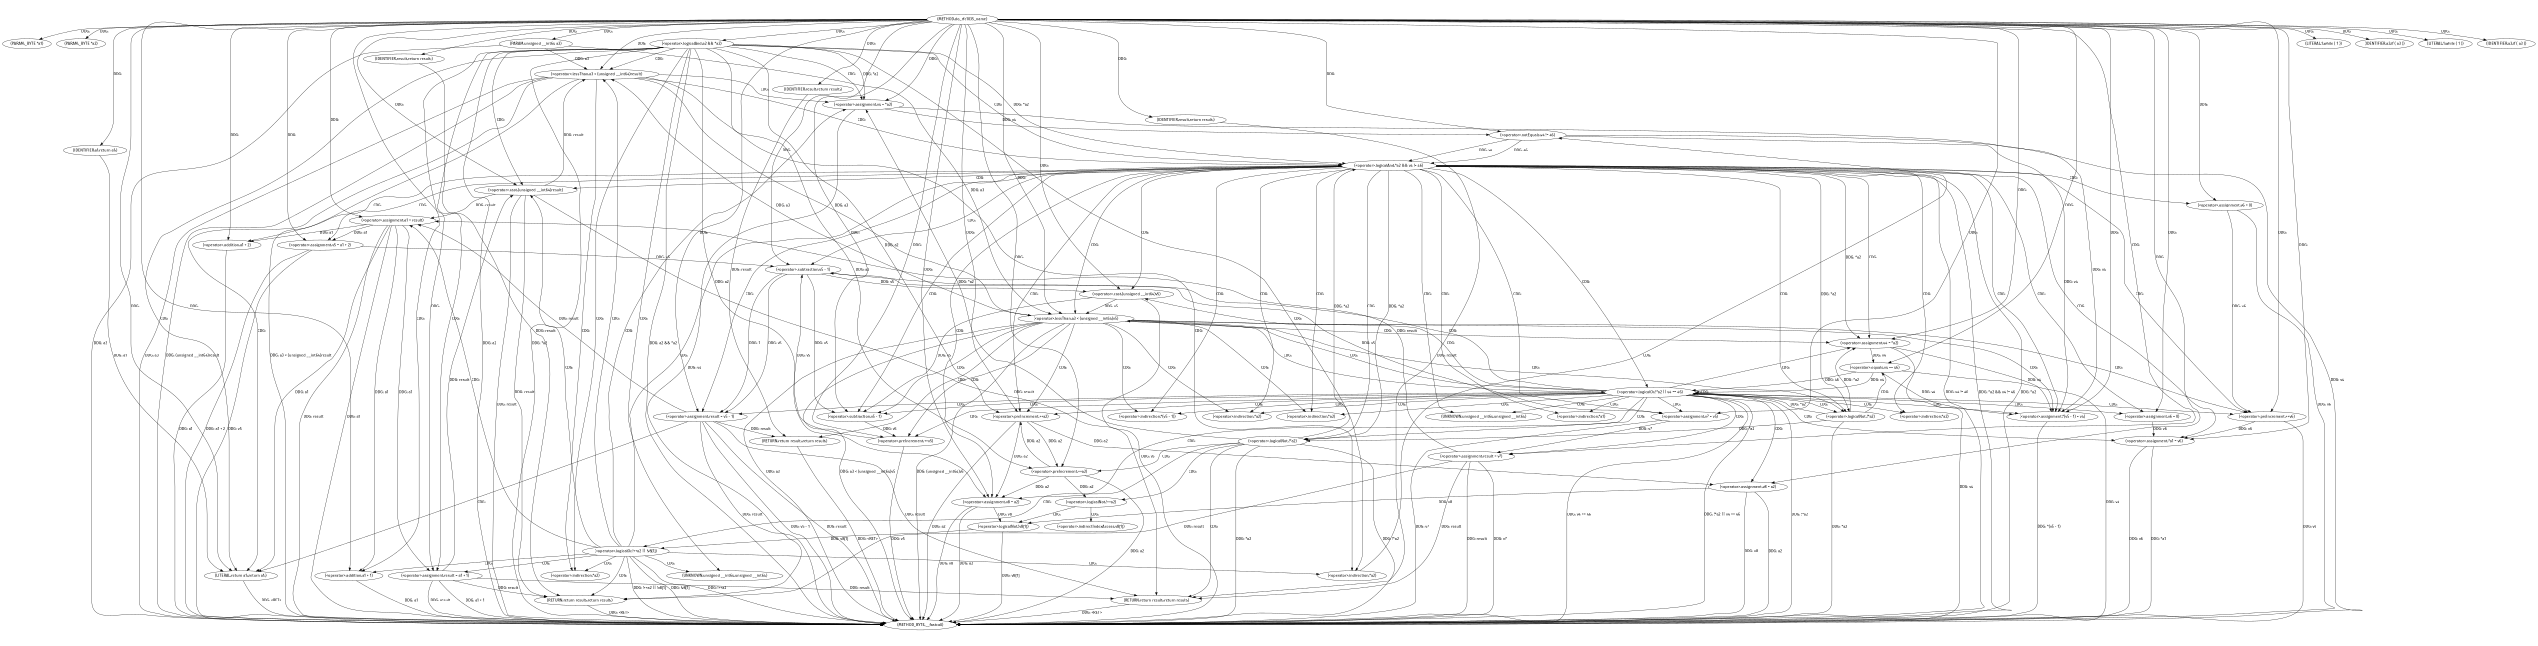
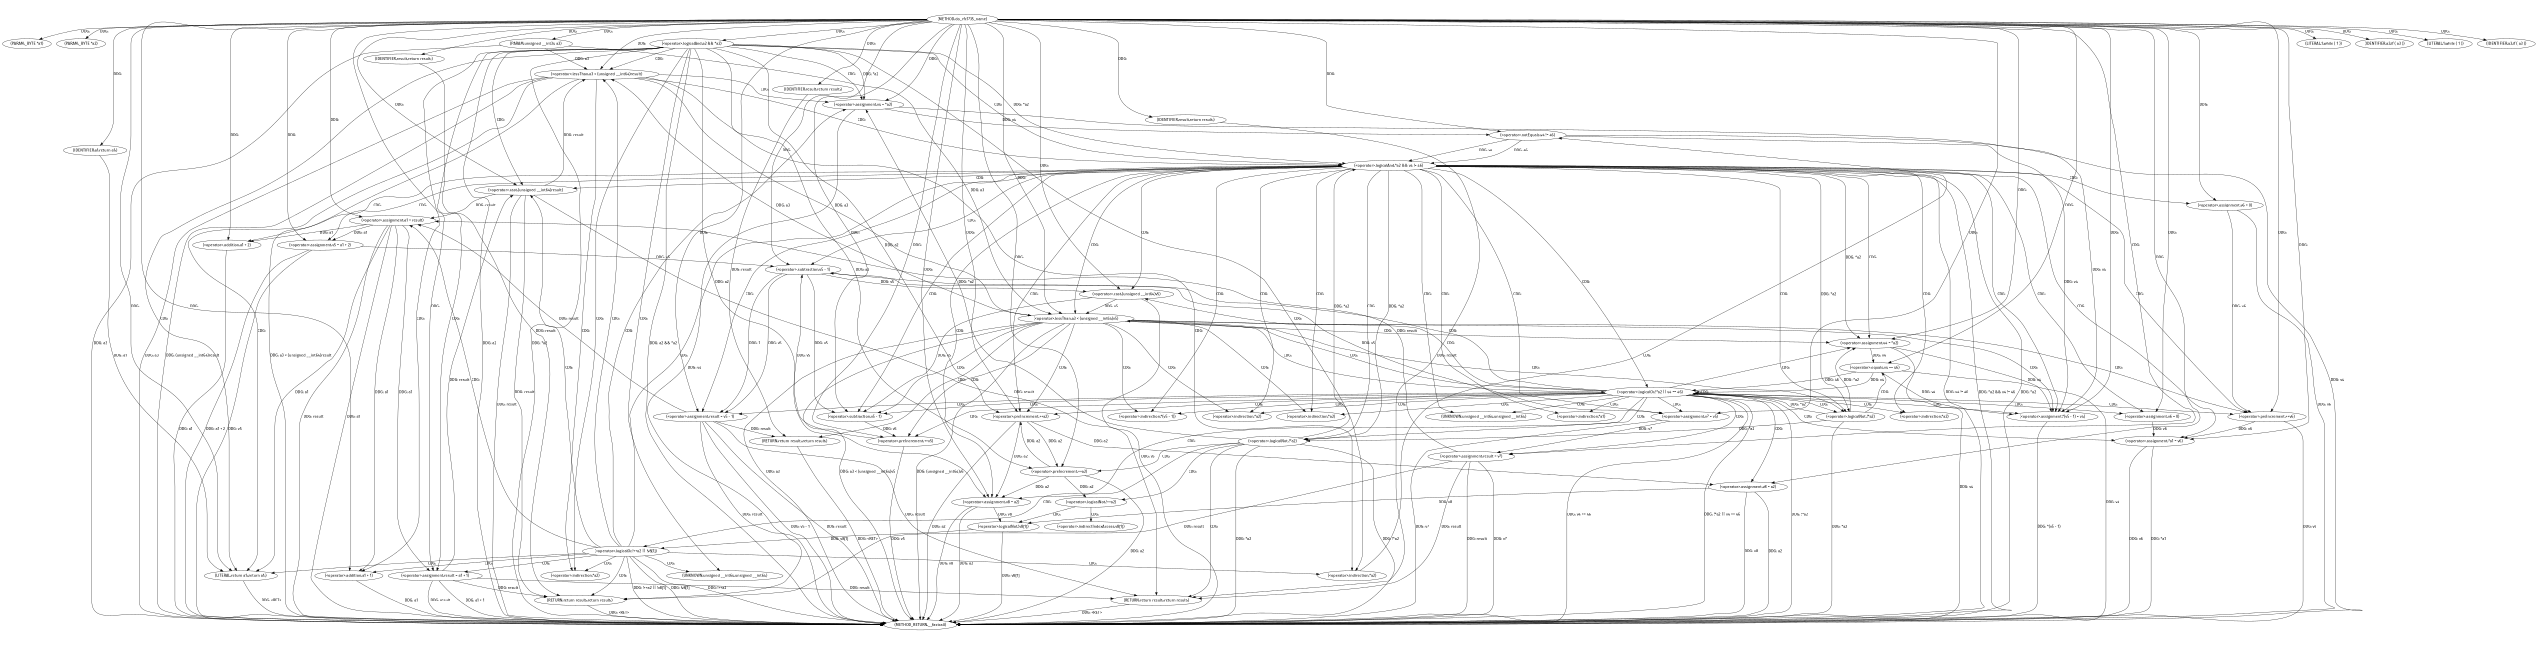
(962, 19) -> (962, 19)
(536, 44) -> (536, 44)
(475, 498) -> (438, 561)
(920, 625) -> (920, 625)
